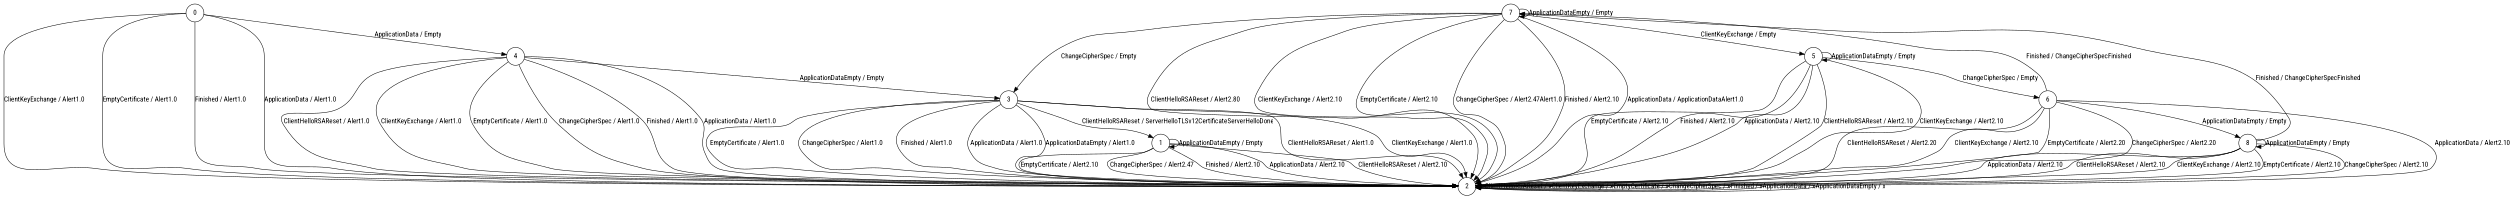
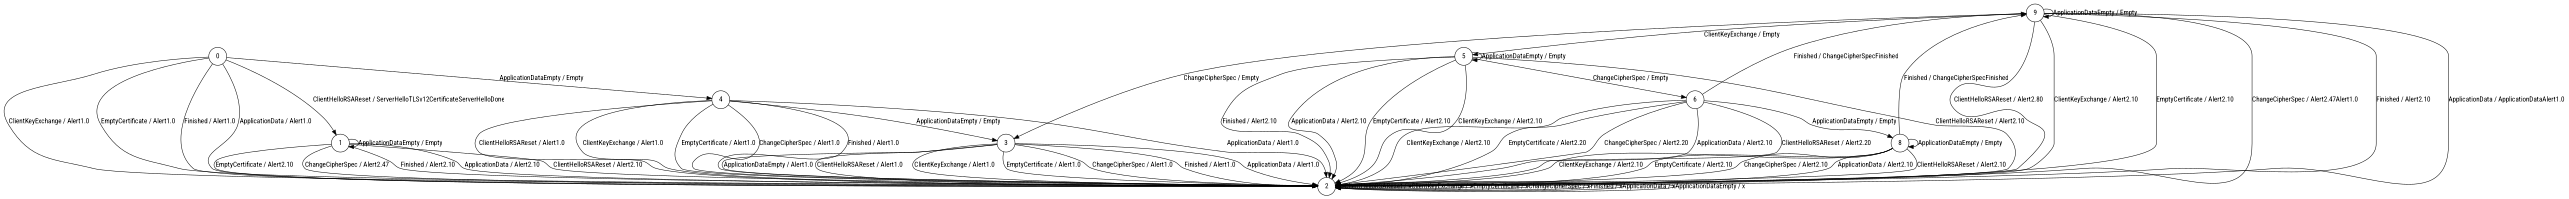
(1511, 13) -> (2035, 13)
(408, 35) -> (542, 78)
(1082, 125) -> (285, 89)
